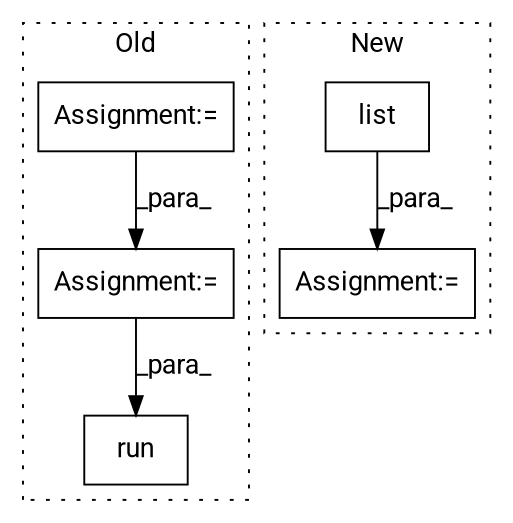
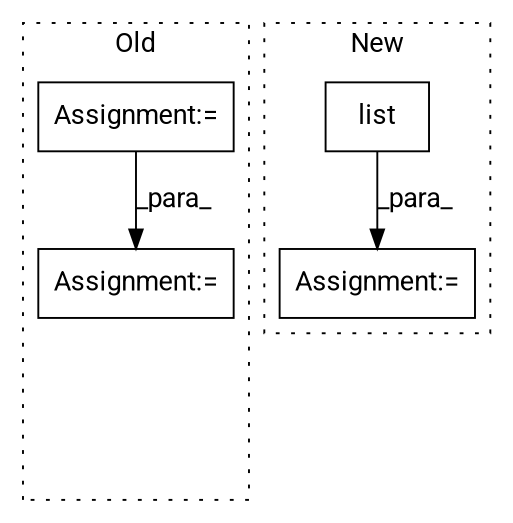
(136, 450) -> none
